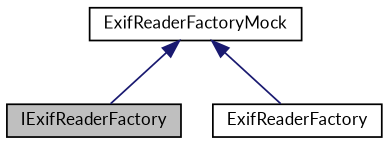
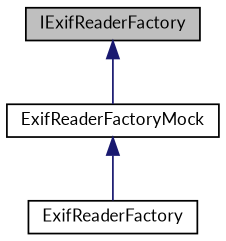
(139, 78) -> (113, 81)
